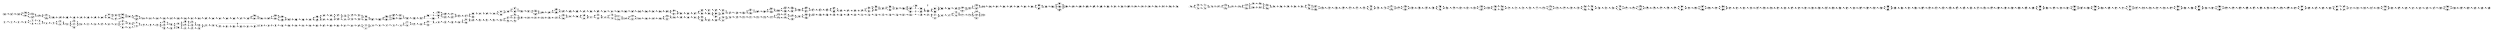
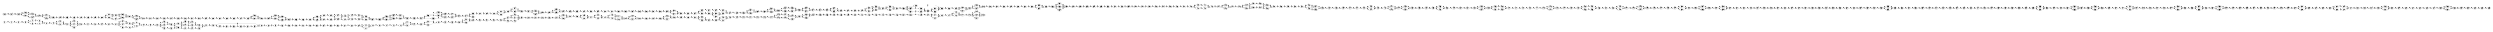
none -> (1184, 7)
